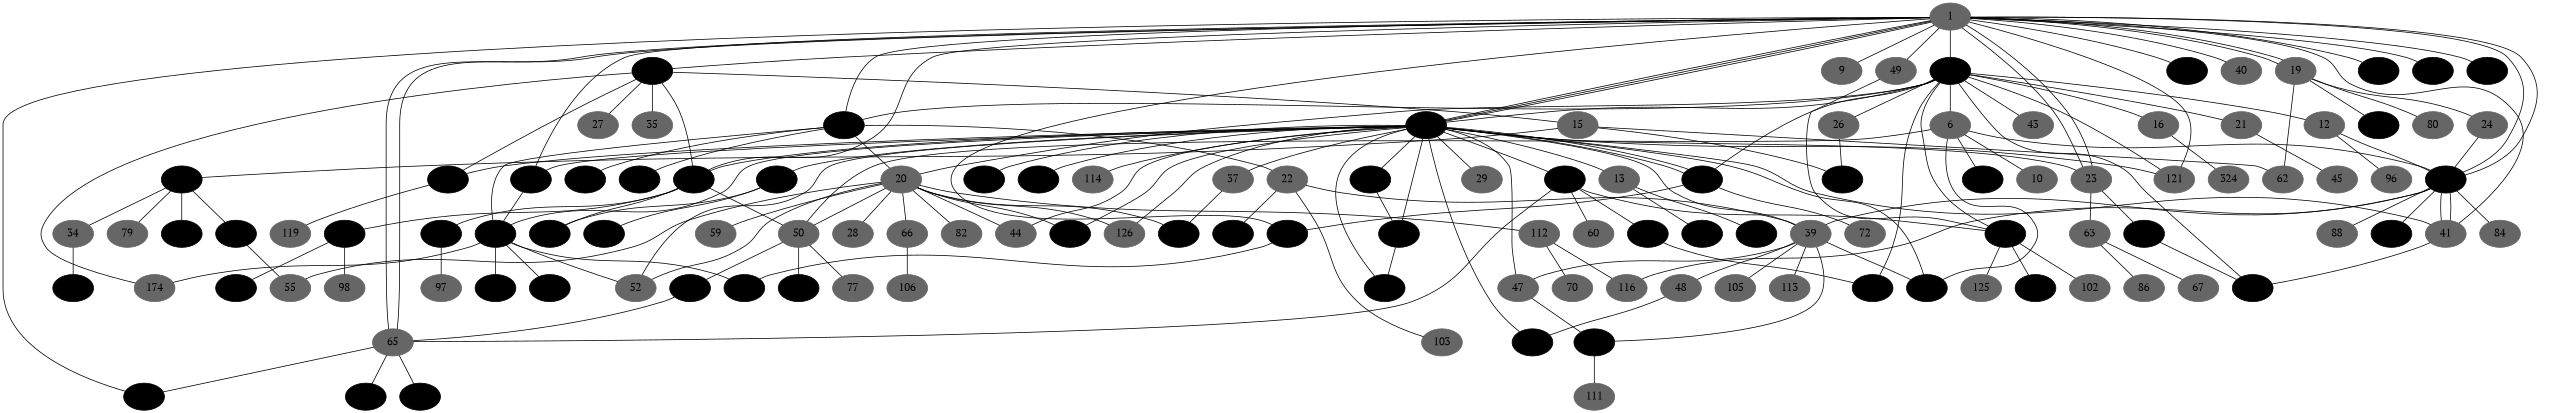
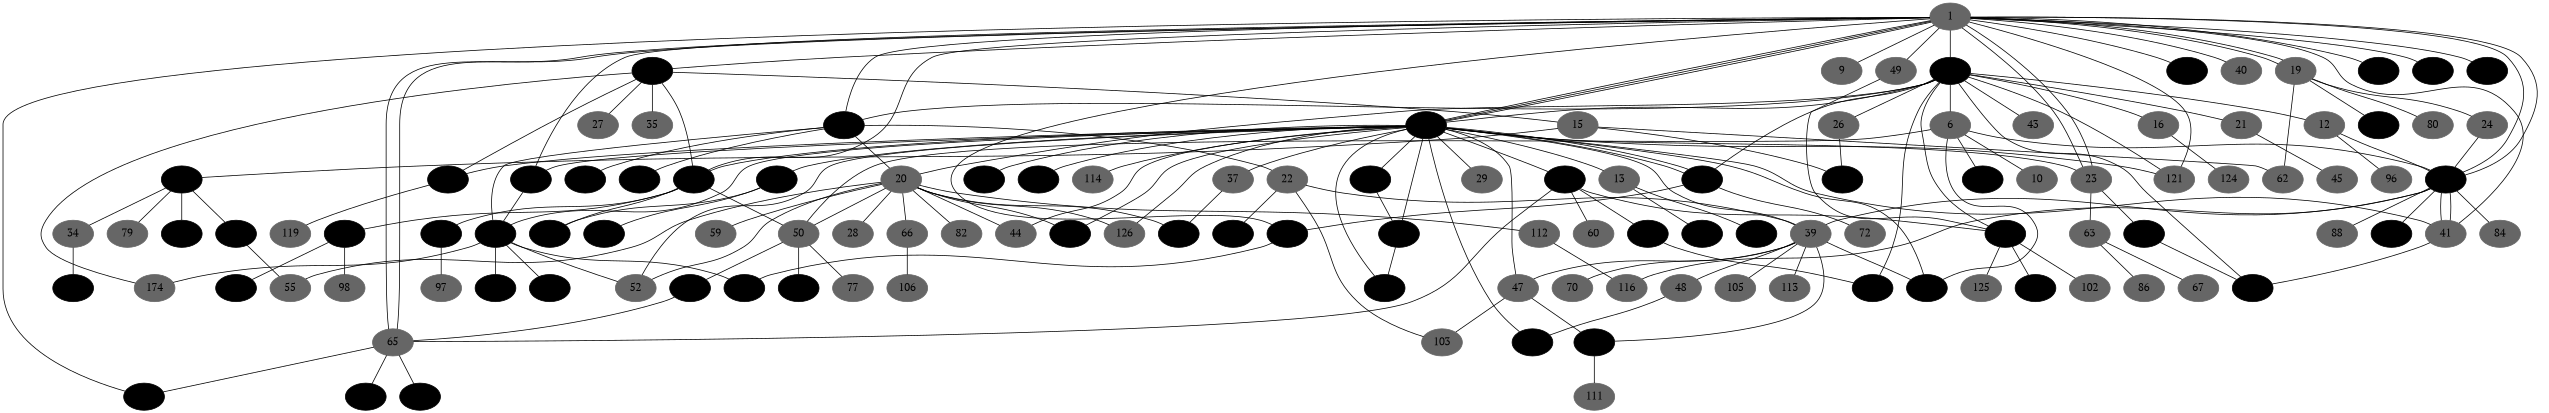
(2229, 179) -> (2229, 179)
(1556, 261) -> (1639, 265)
none -> (1480, 315)
